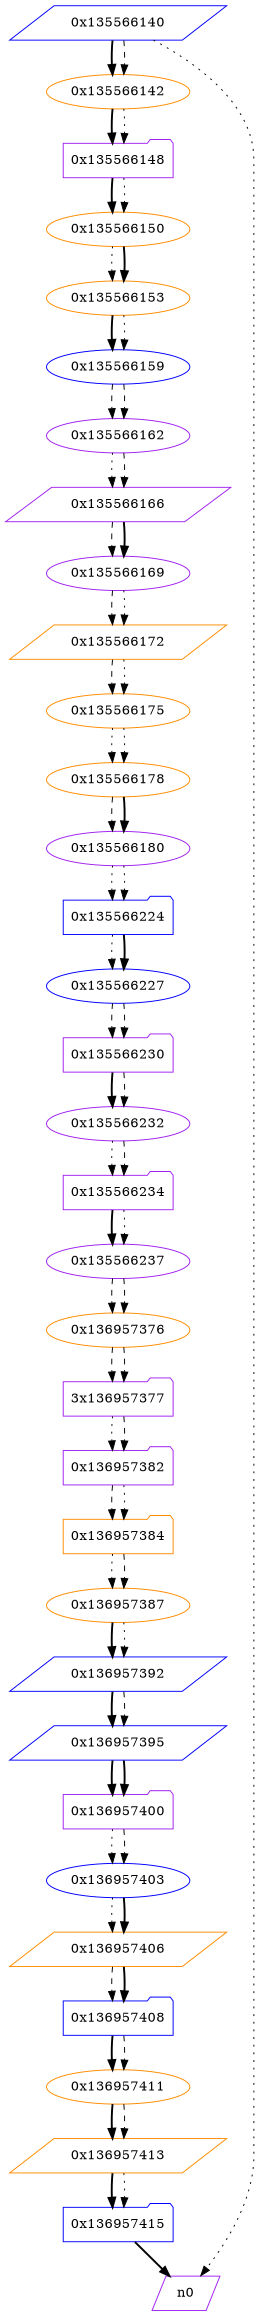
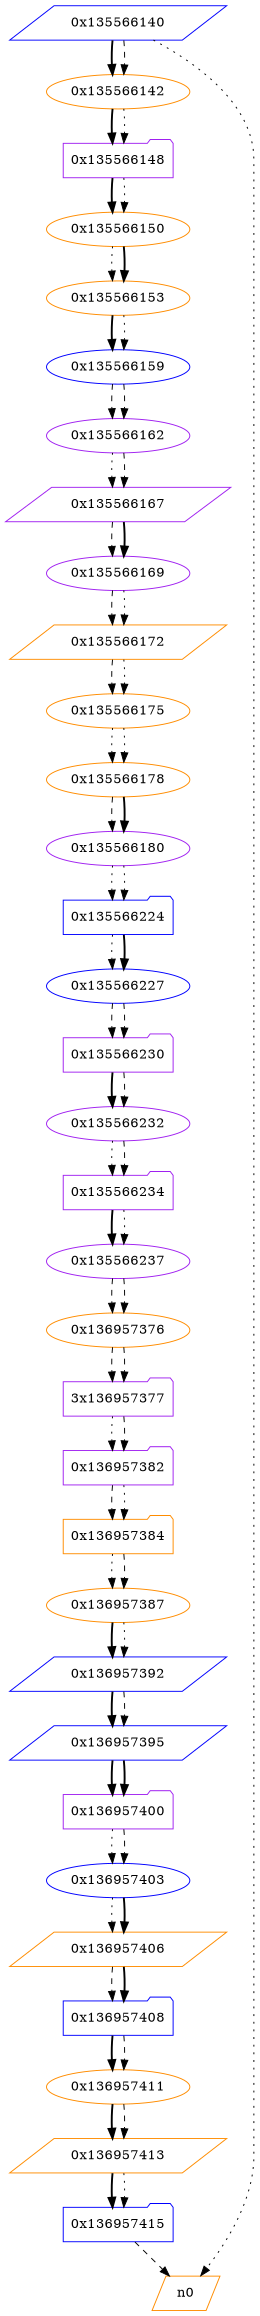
(118, 505) -> (118, 505)
(149, 2256) -> (149, 2256)
(186, 2293) -> (186, 2293)
